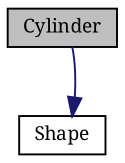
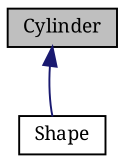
(75, 72) -> (50, 91)
